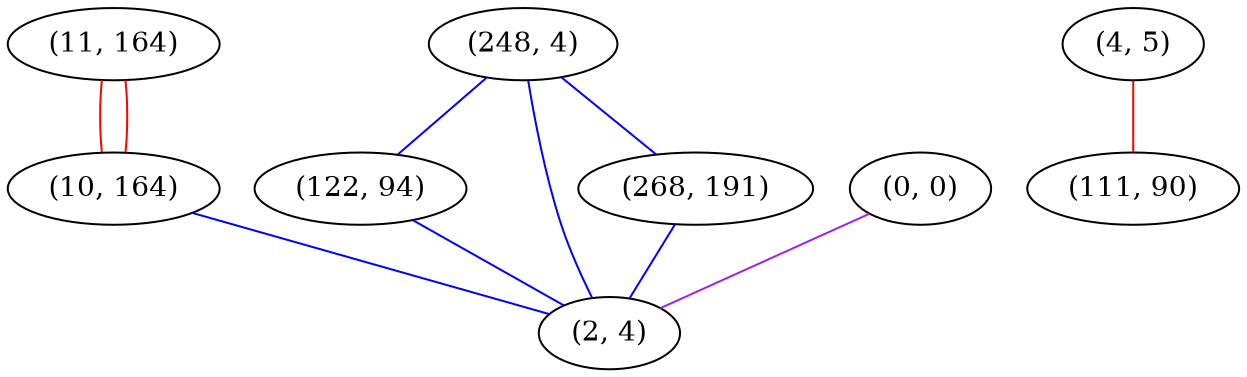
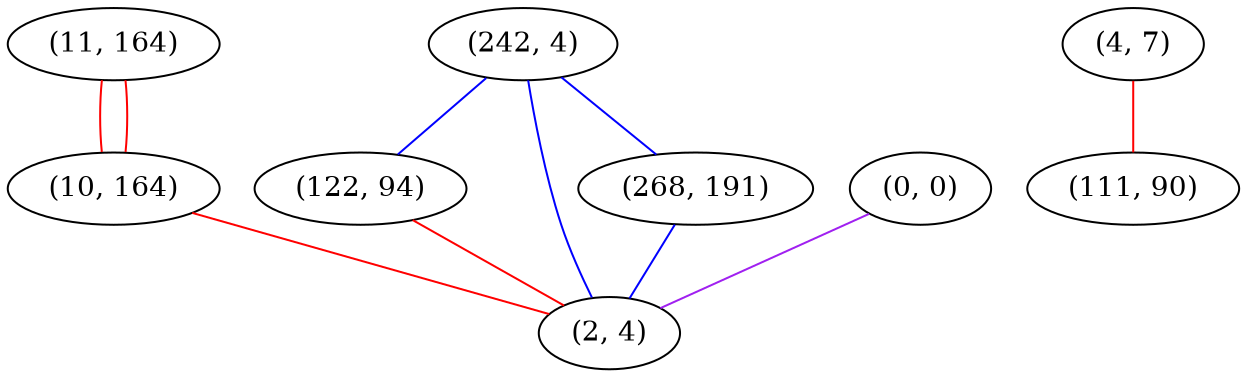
(523, 44) -> (523, 44)
(1133, 44) -> (1133, 44)
(371, 263) -> (371, 263)
(488, 263) -> (488, 263)
